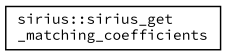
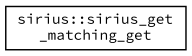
(113, 28) -> (96, 28)
